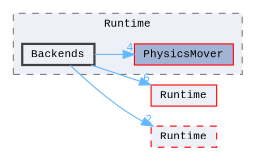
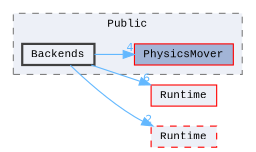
(128, 24) -> (128, 24)
